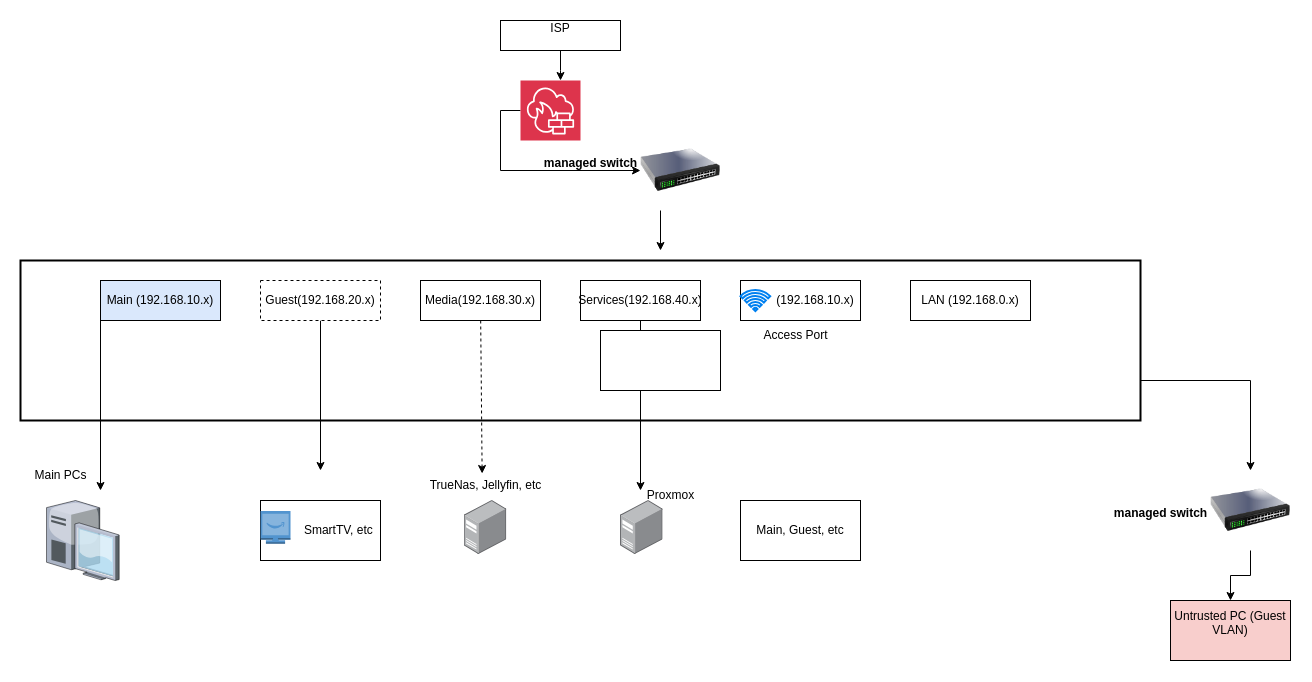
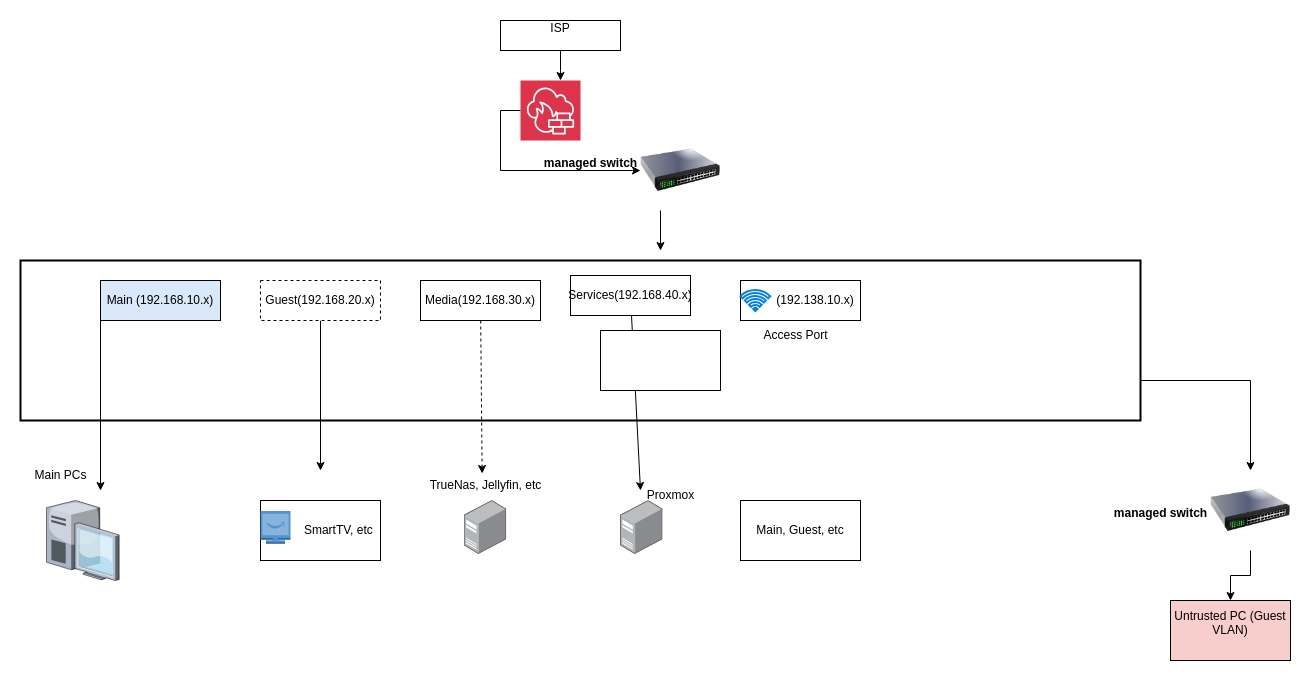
(641, 301) -> (631, 296)
(801, 301) -> (801, 301)
(971, 301) -> none
